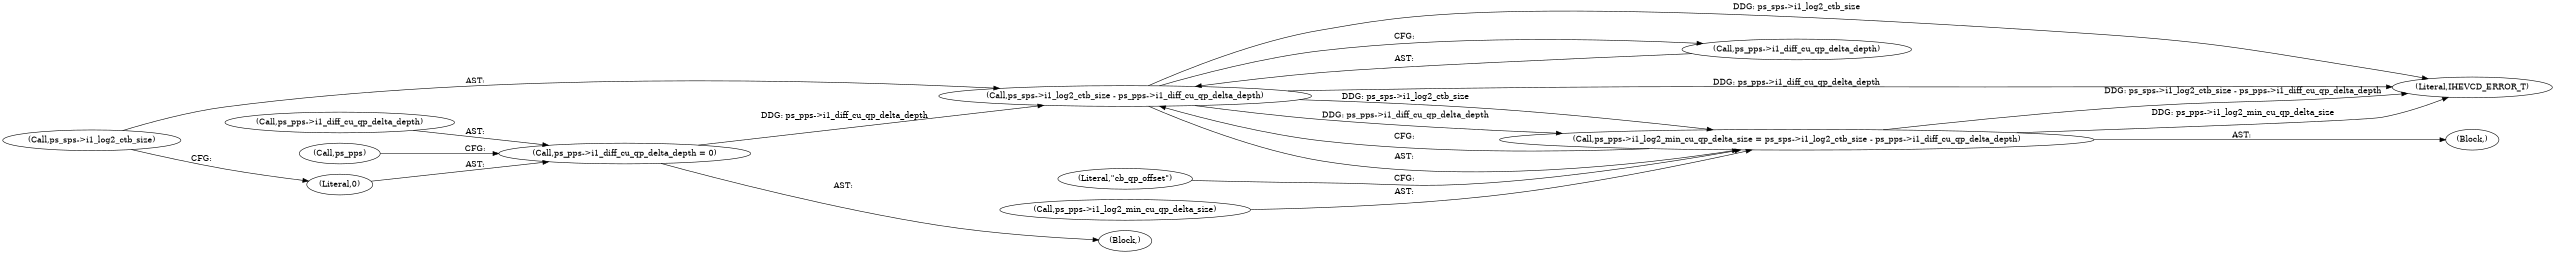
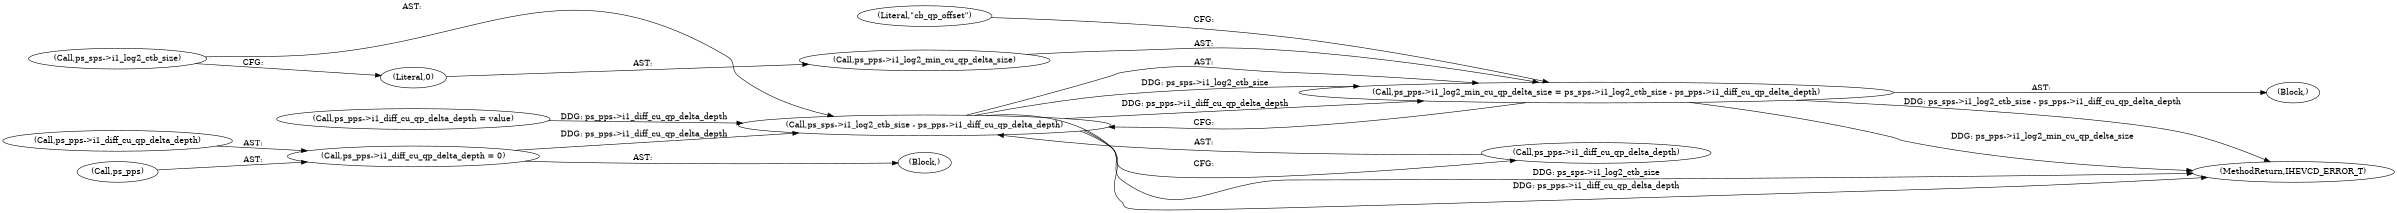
(2472, 87) -> (2293, 172)
none -> (413, 119)
(477, 149) -> (254, 160)
(457, 172) -> (624, 71)
